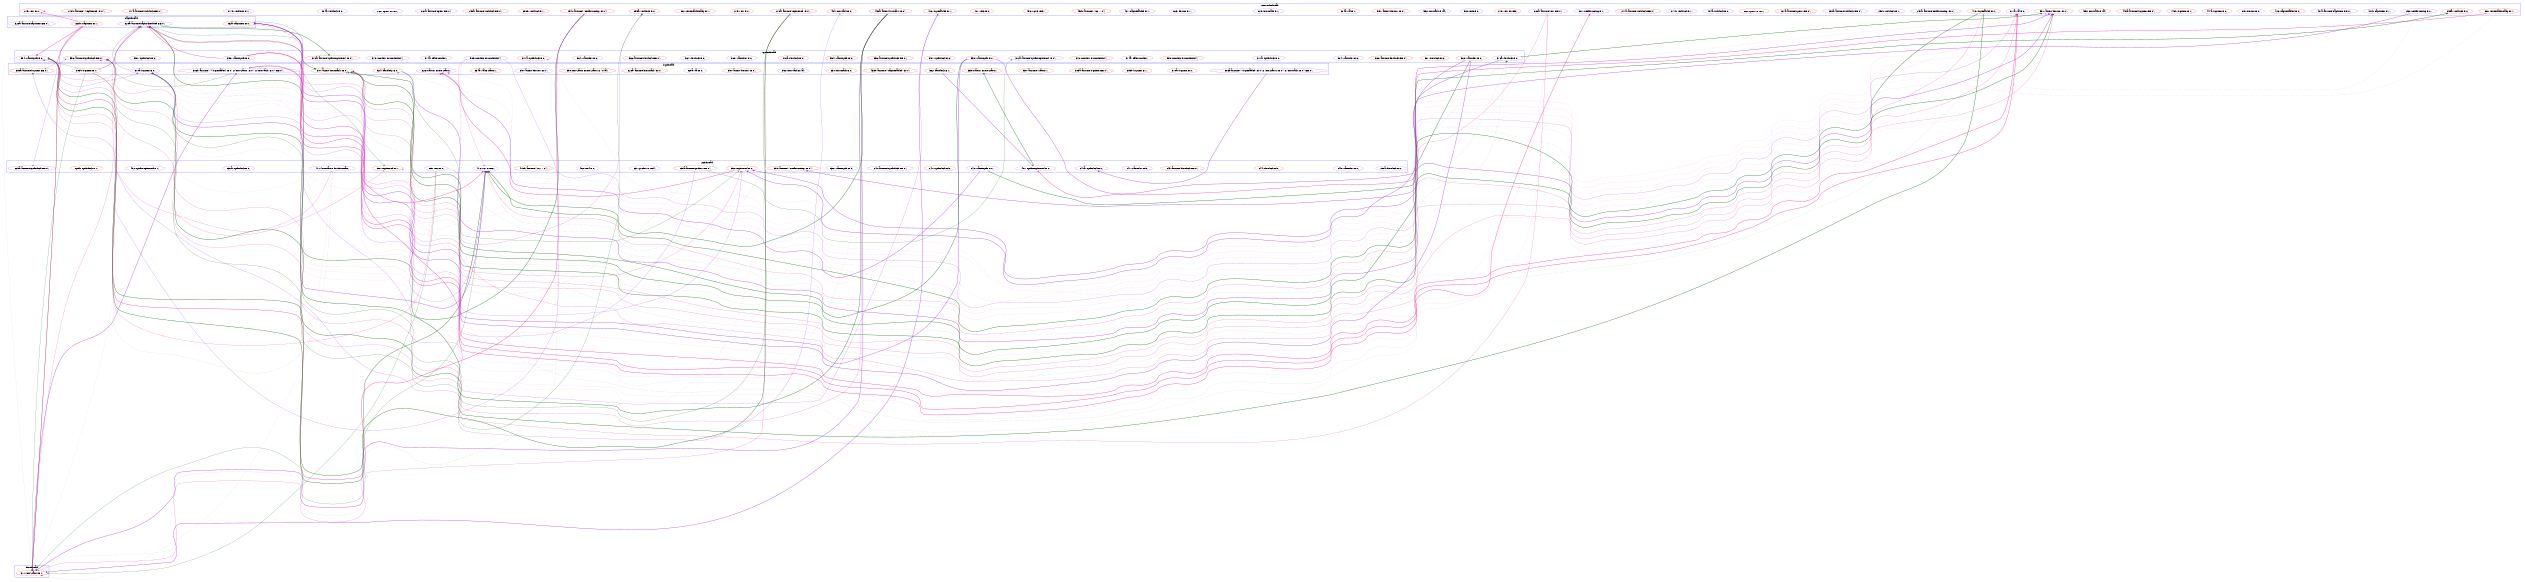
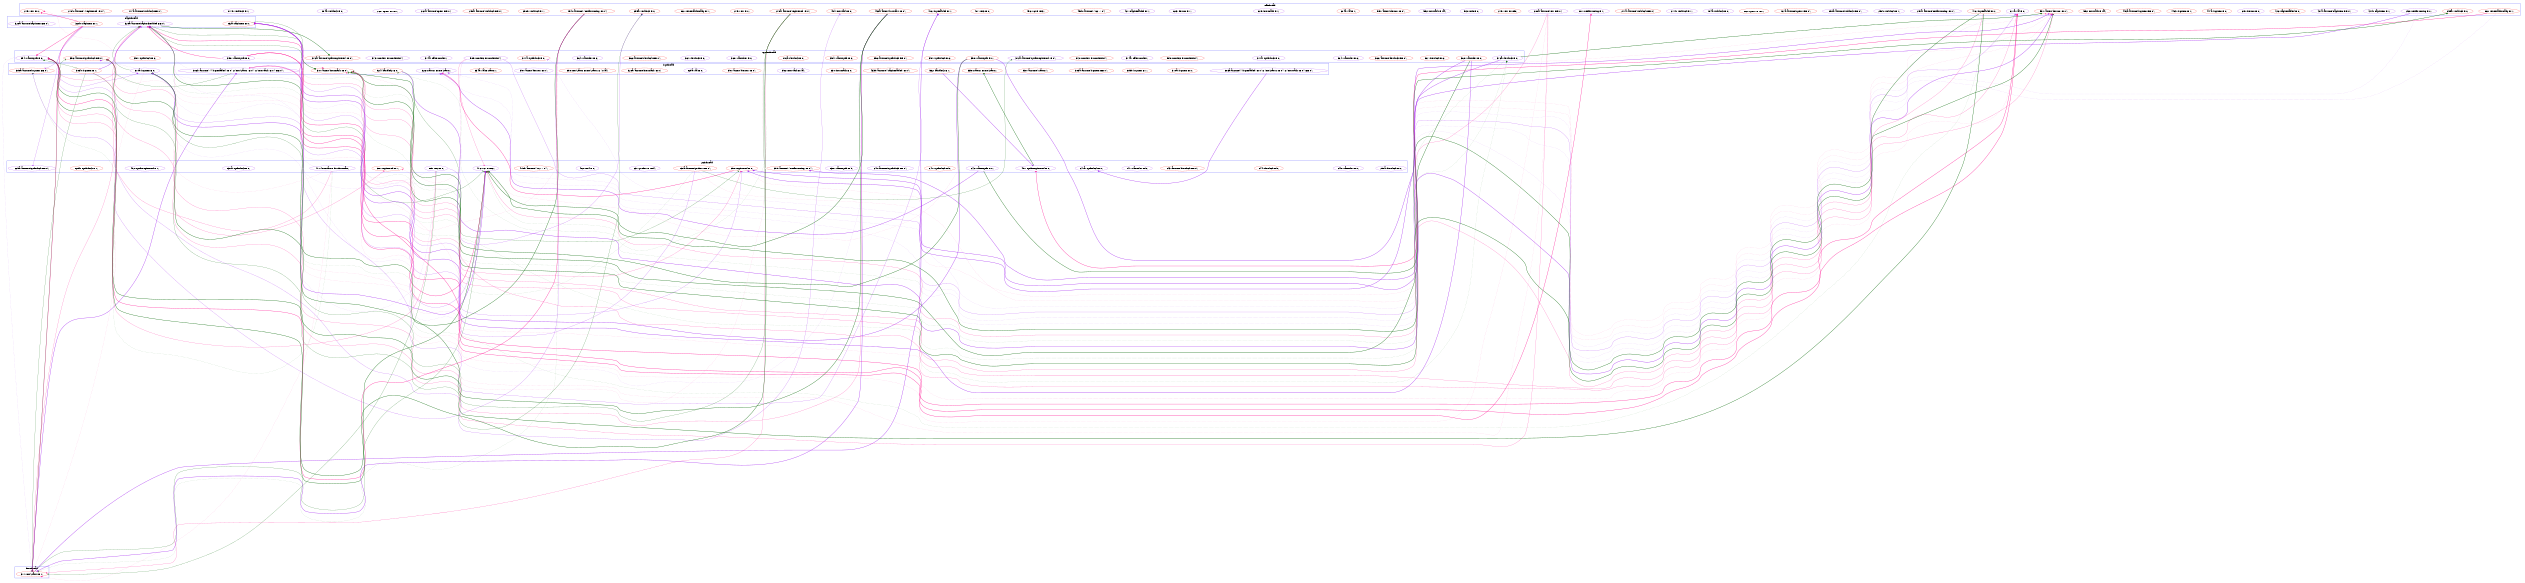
(1270, 6) -> (1270, 6)
(309, 82) -> (309, 129)
(668, 527) -> (658, 452)
